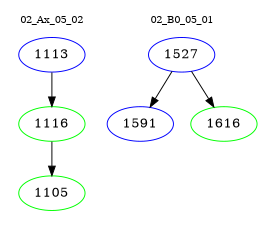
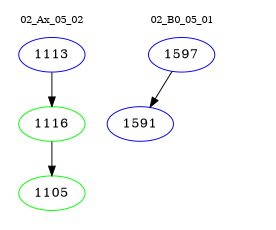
(182, 55) -> (182, 55)
(224, 124) -> none
